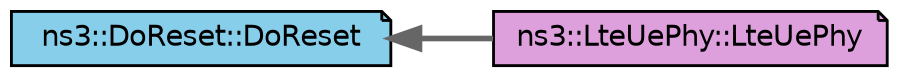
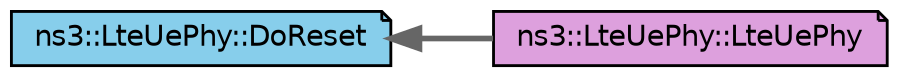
(201, 39) -> (201, 39)
